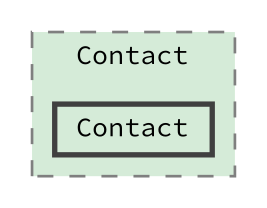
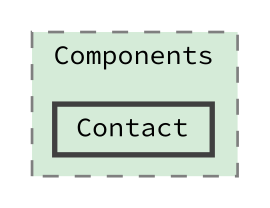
(133, 57) -> (135, 57)
